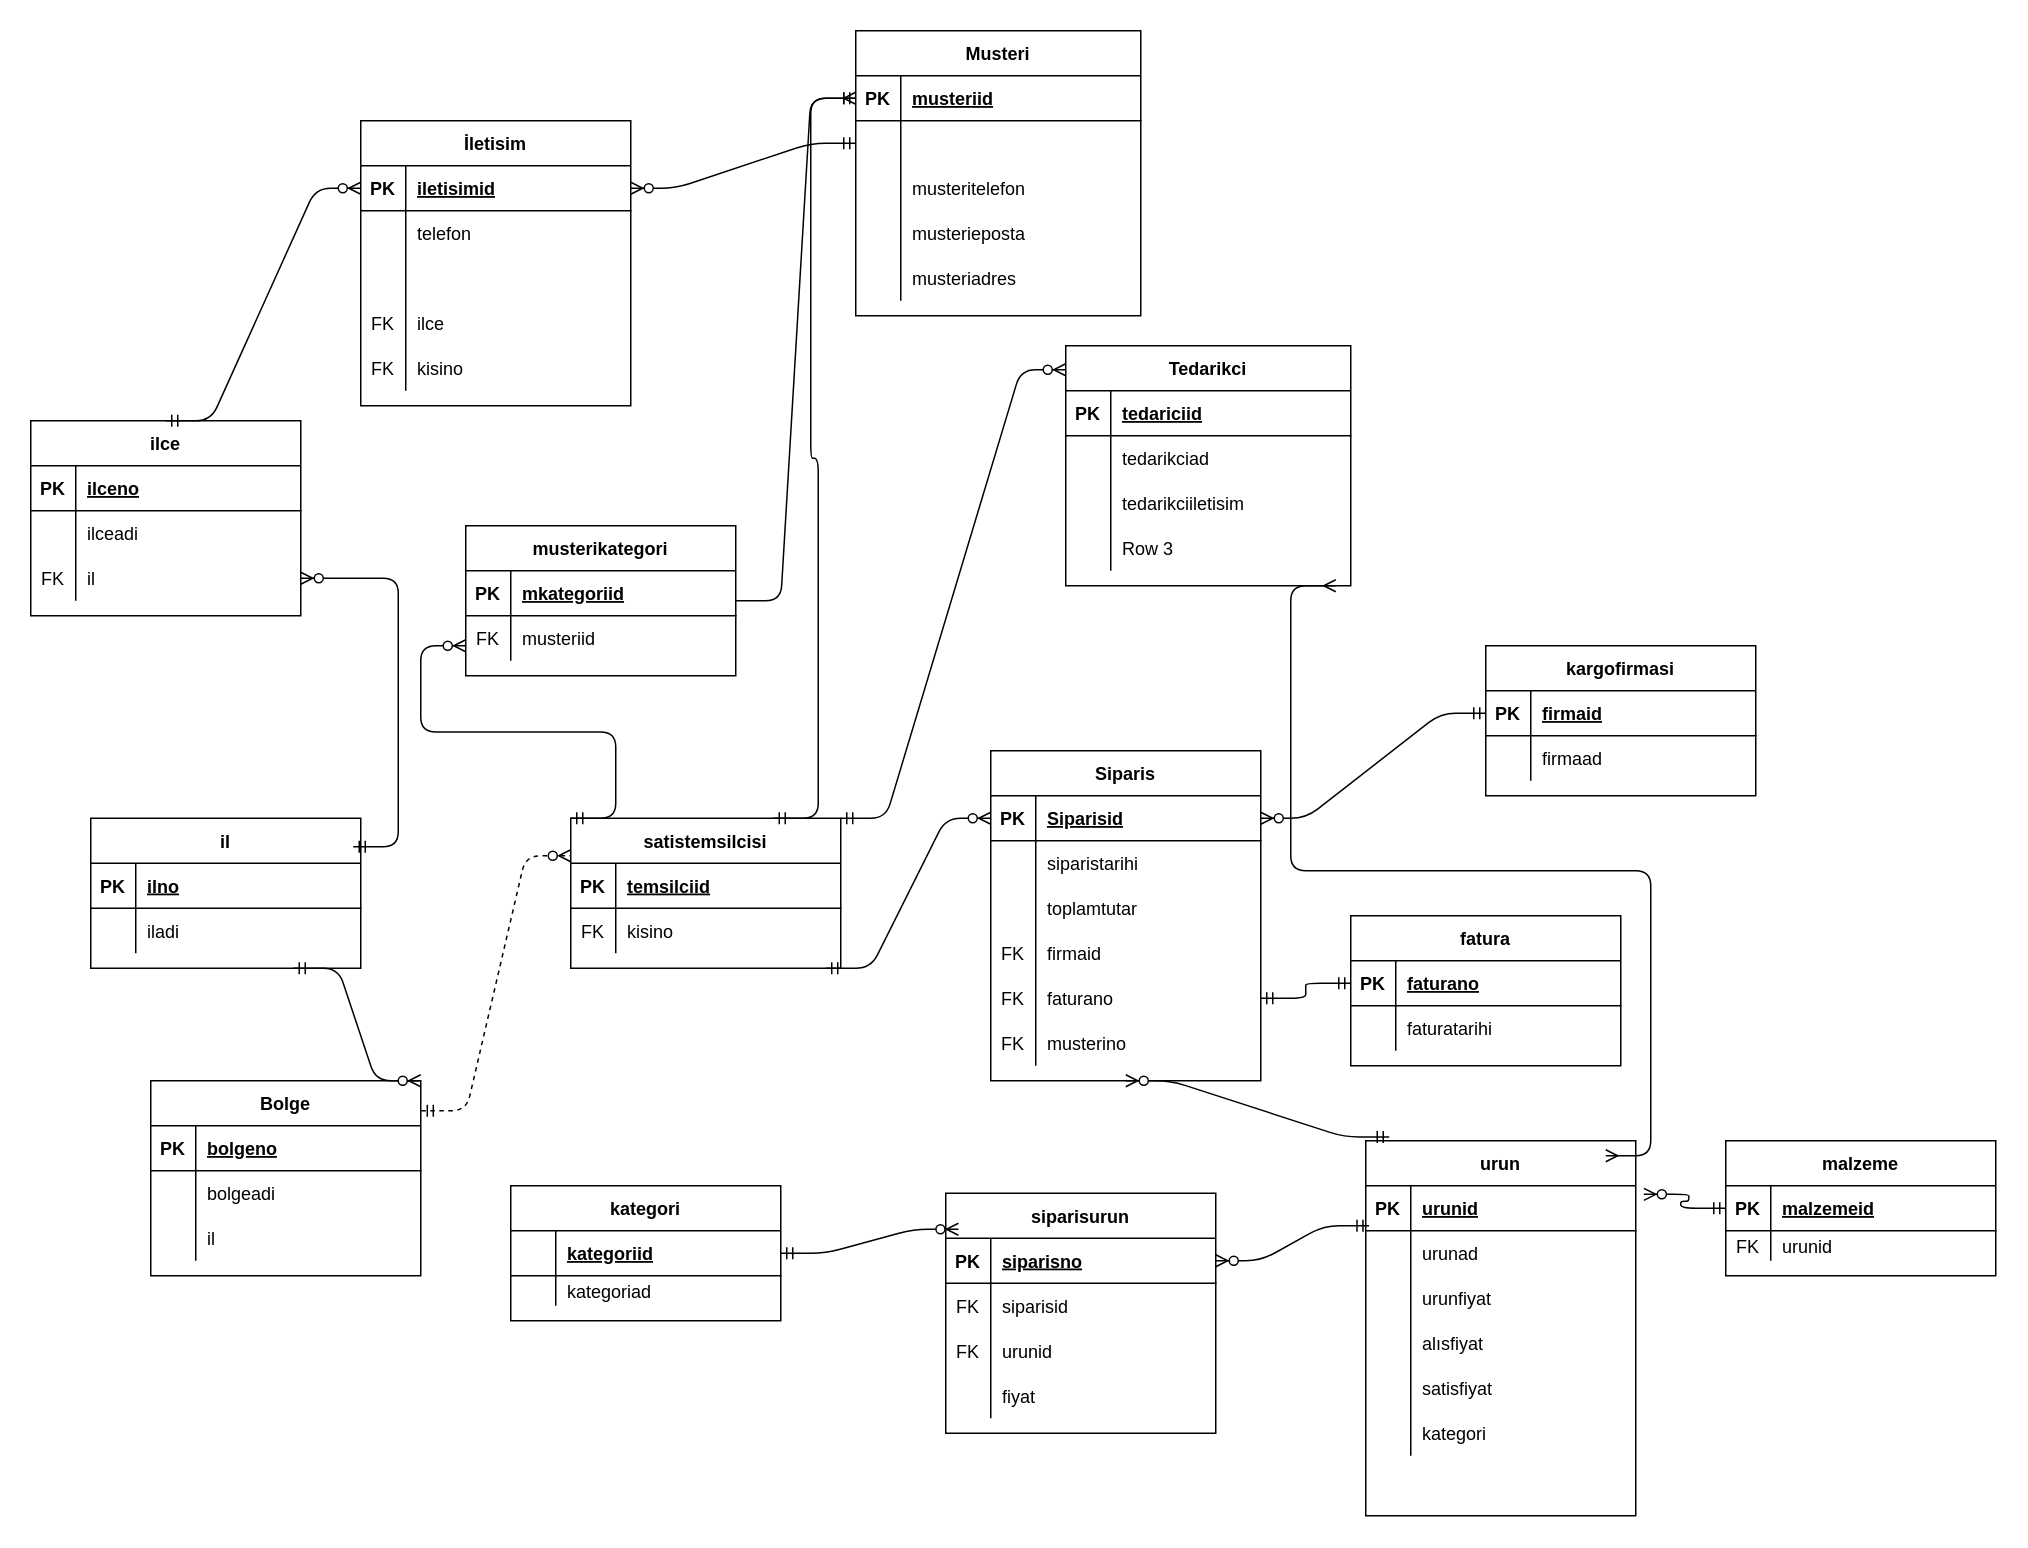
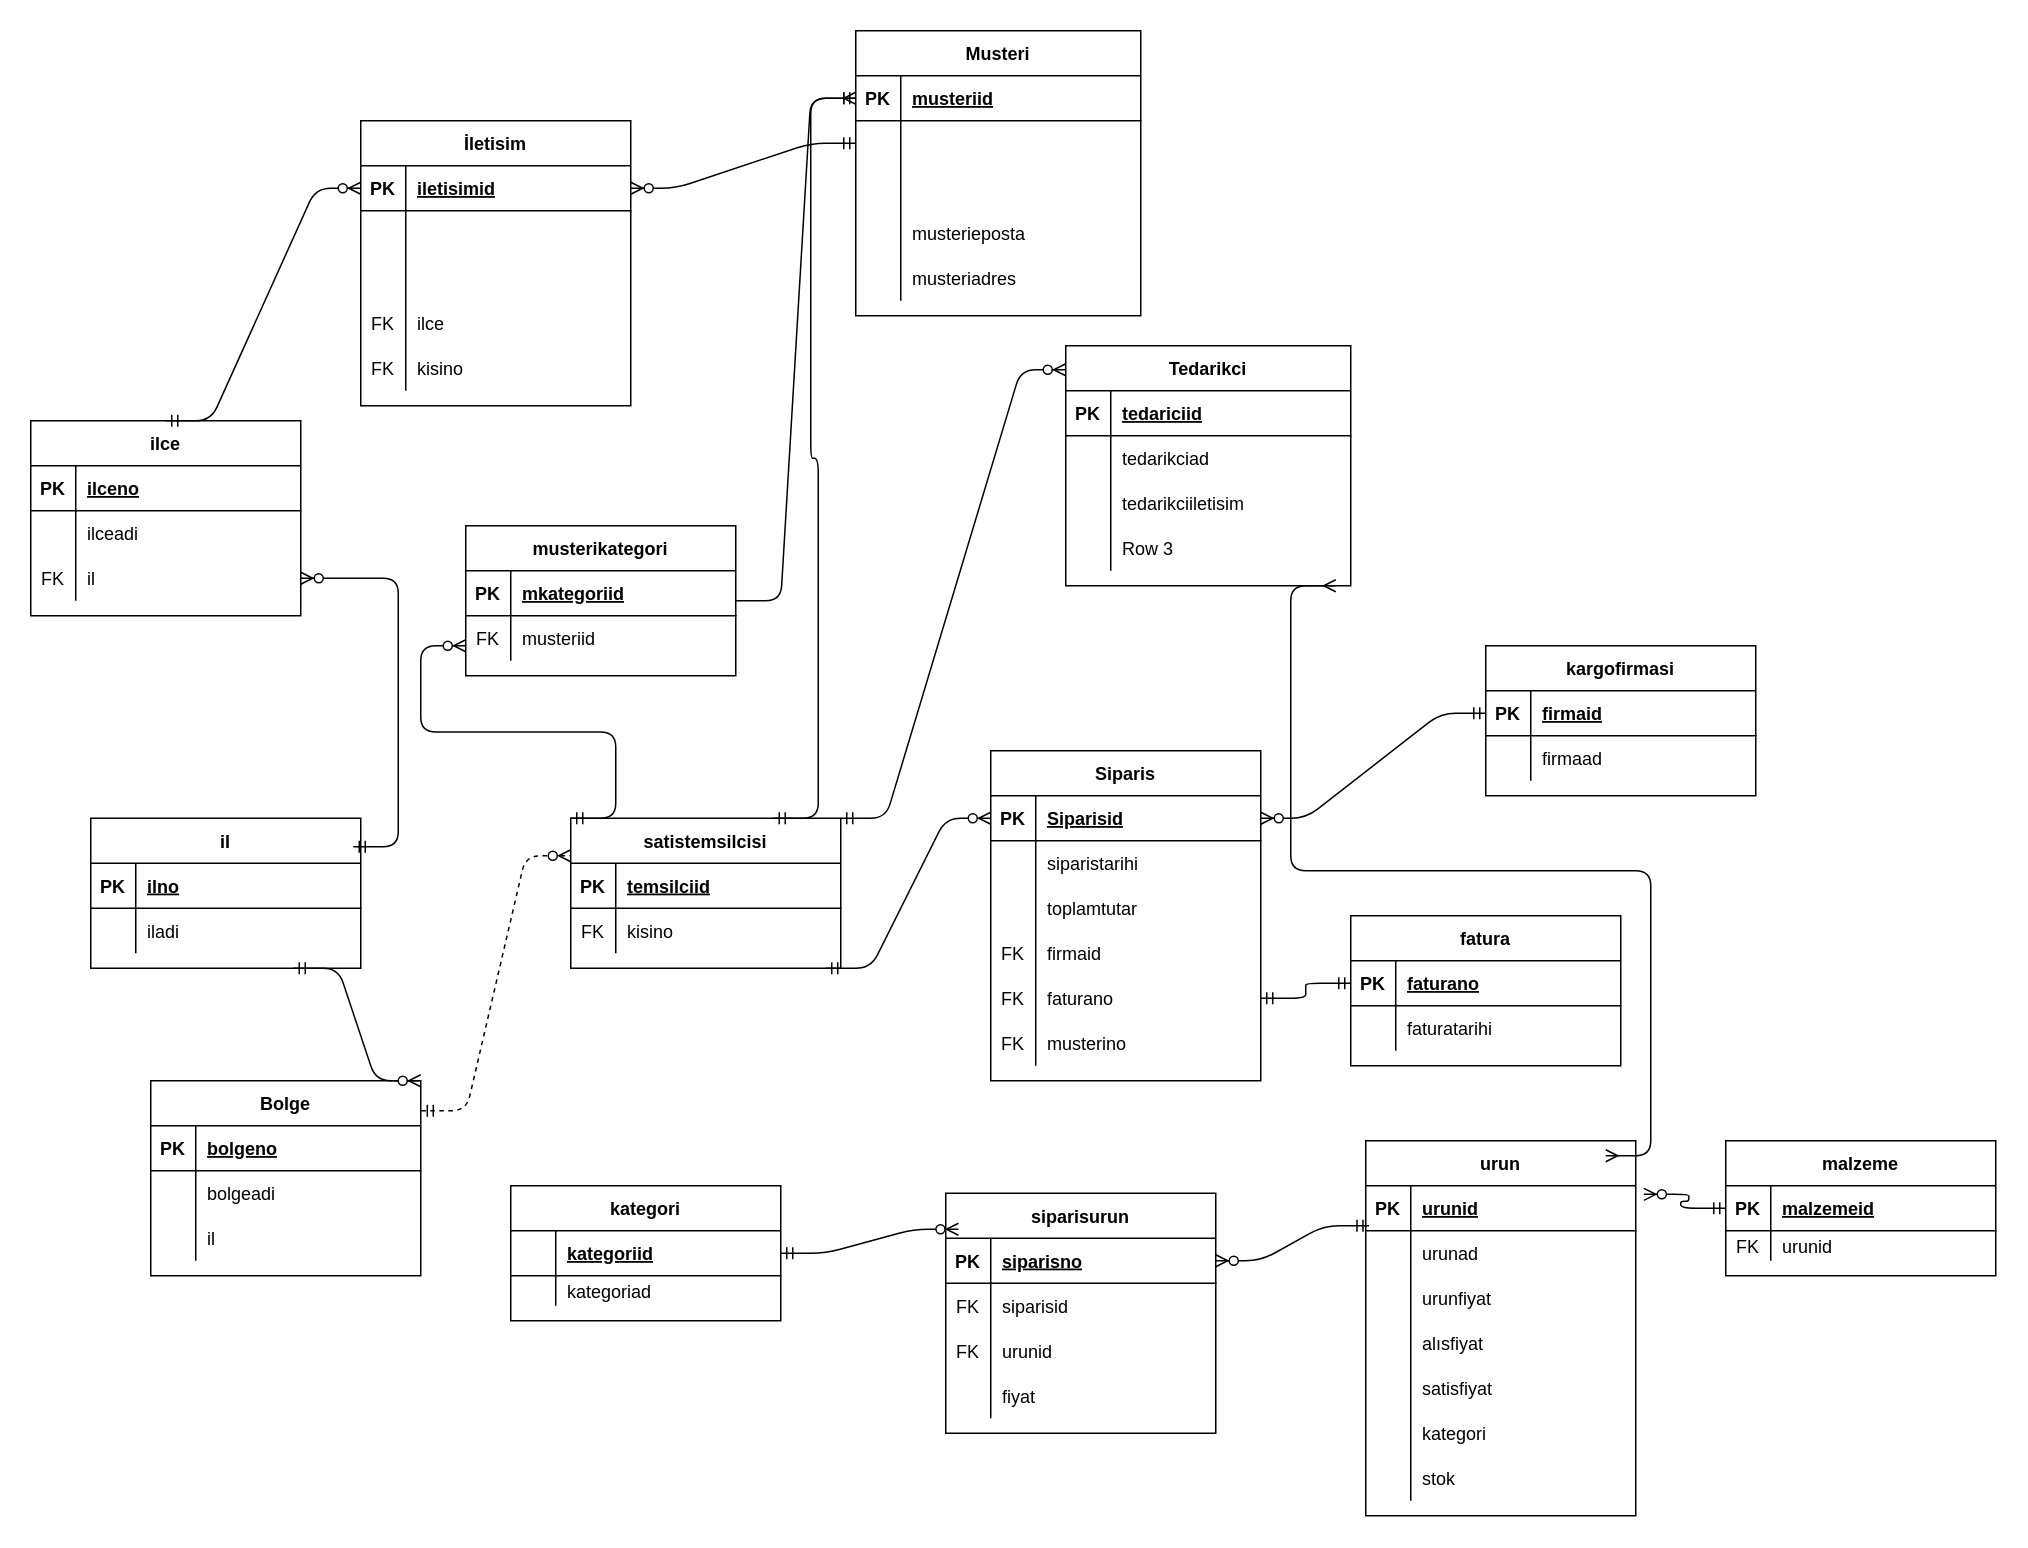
(1021, 188) -> none
(518, 233) -> none
(1278, 1116) -> none
none -> (1523, 1478)
